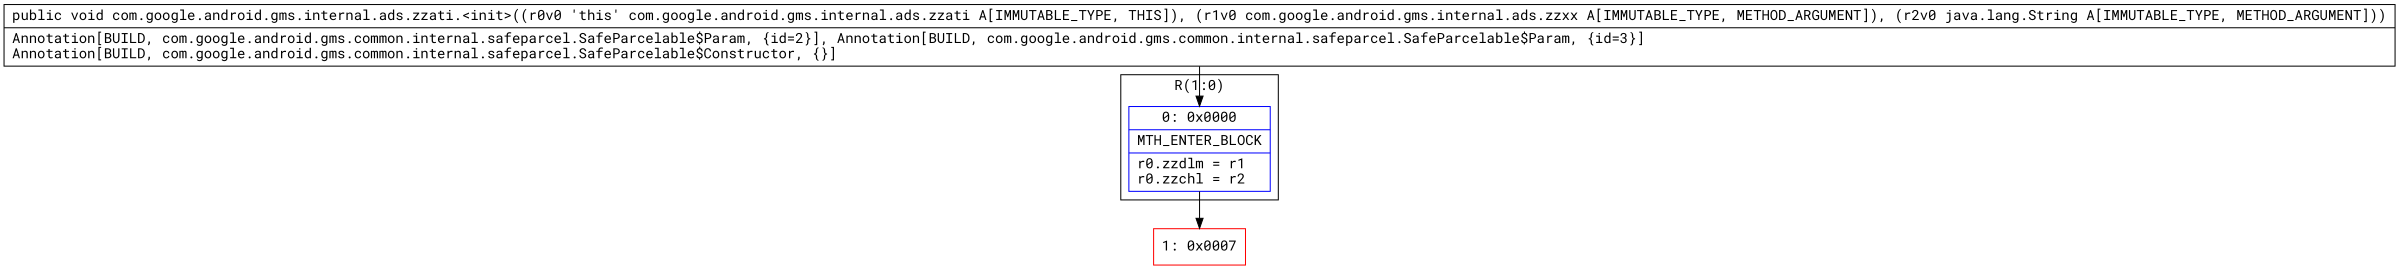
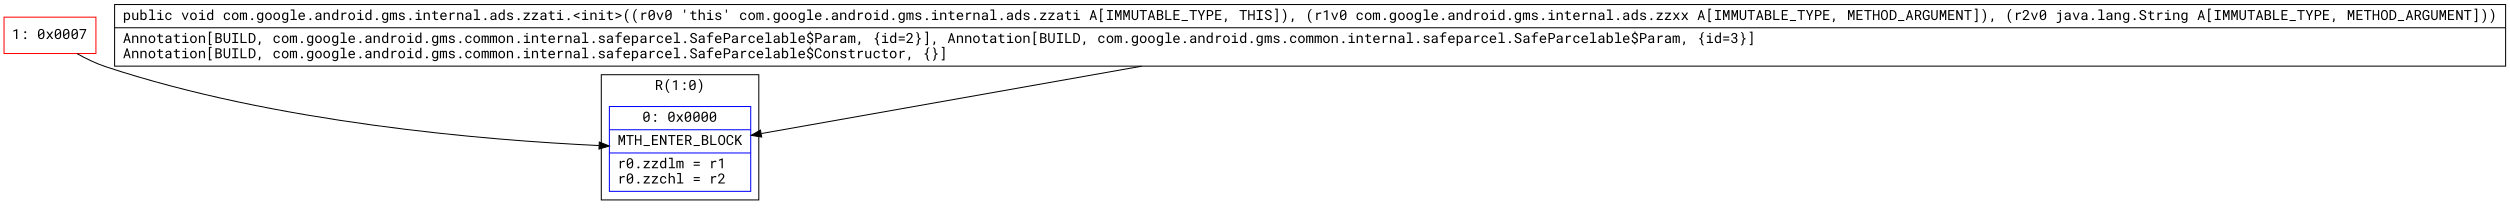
(1200, 206) -> (334, 119)
